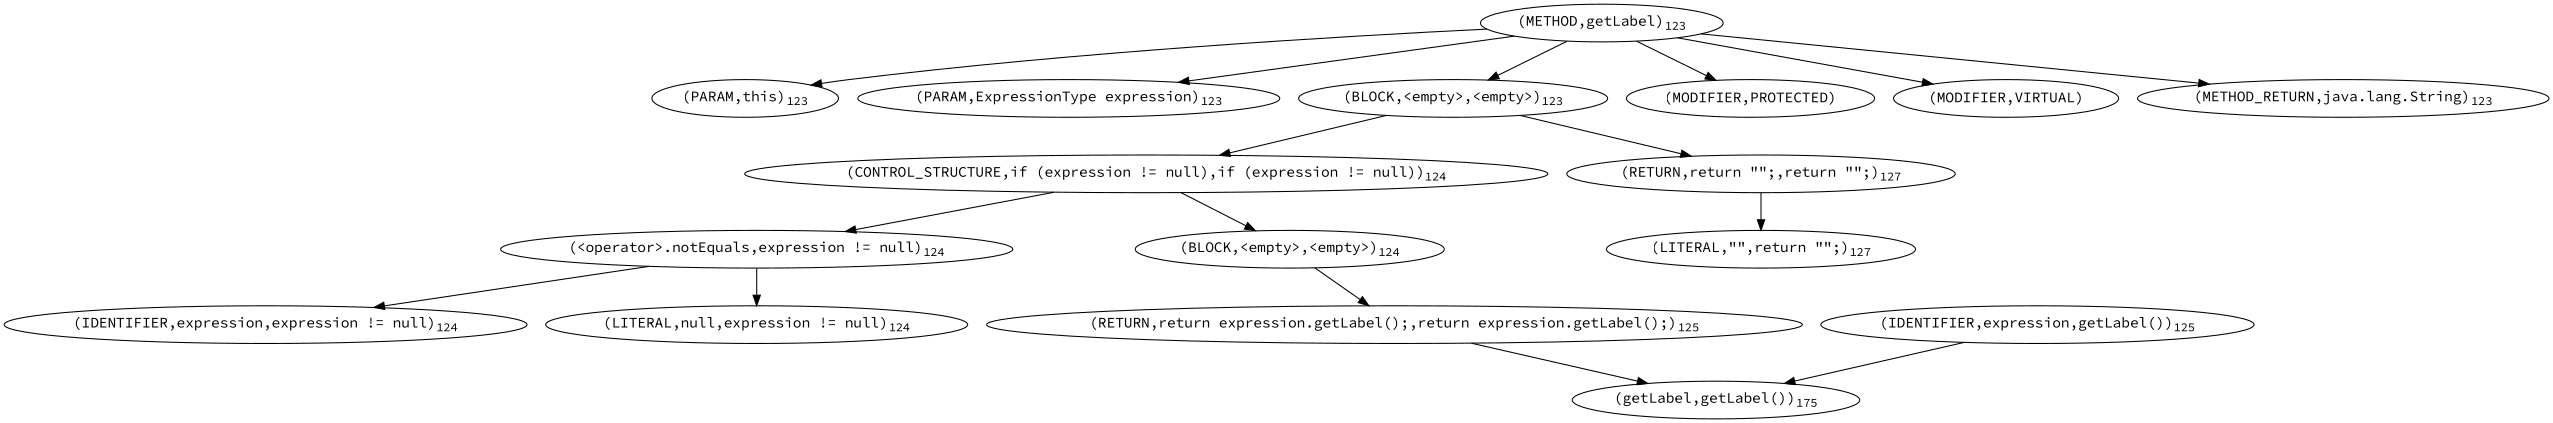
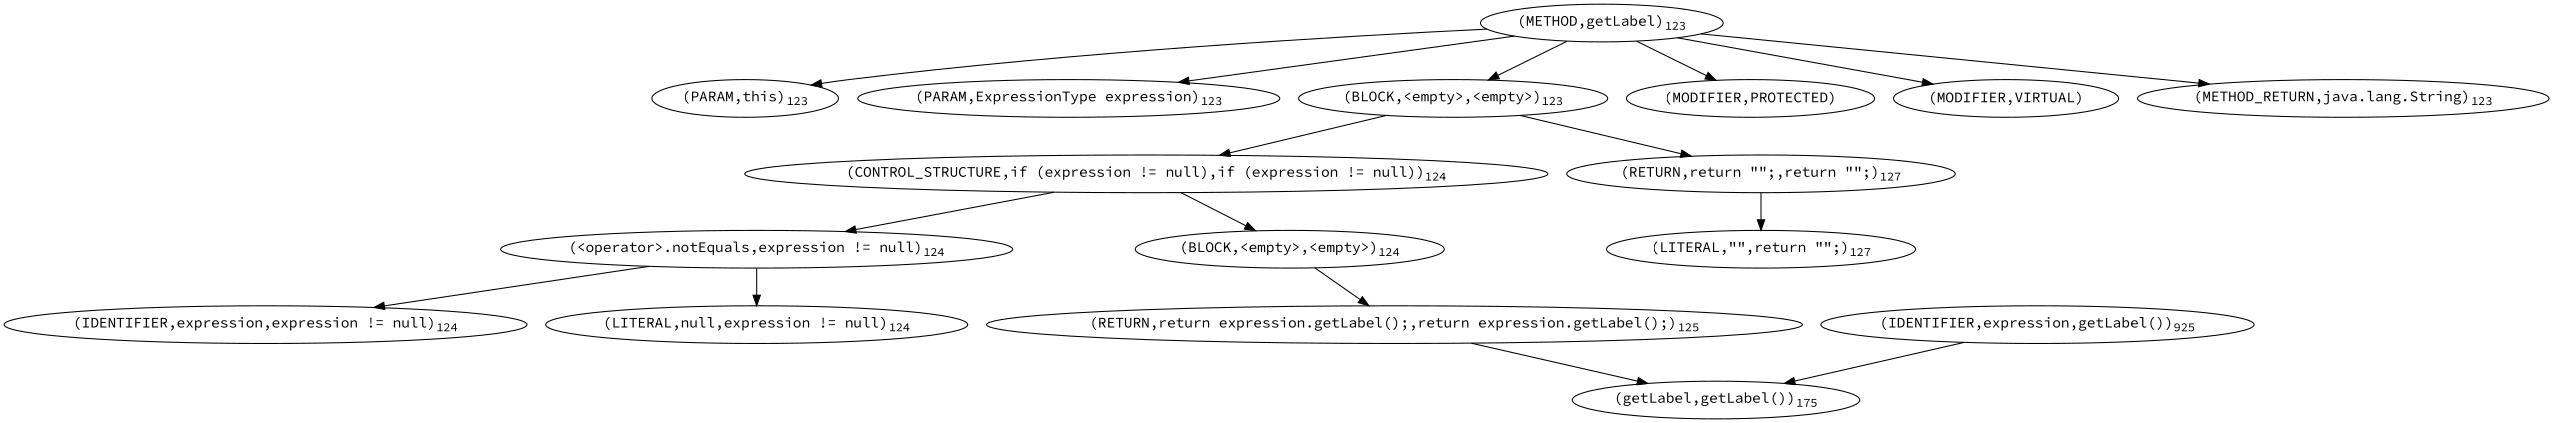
(2185, 323) -> (2185, 323)
